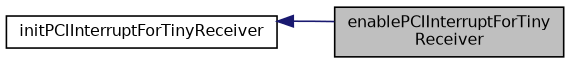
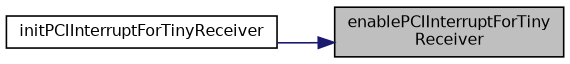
(314, 21) -> (298, 43)
